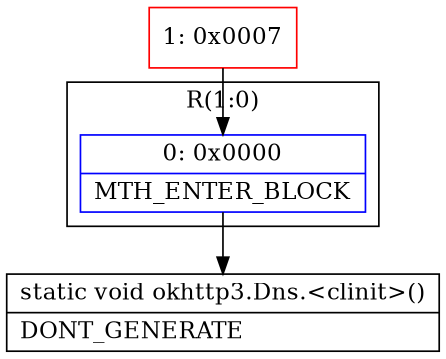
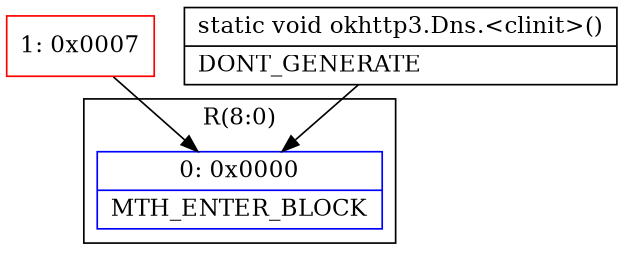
(223, 101) -> (240, 118)
(223, 237) -> (327, 112)
